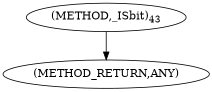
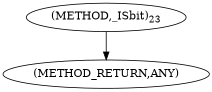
(155, 16) -> (155, 16)
